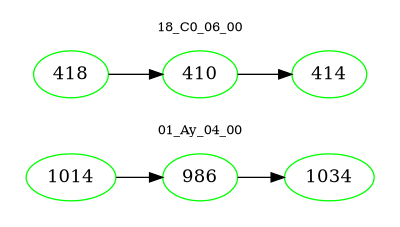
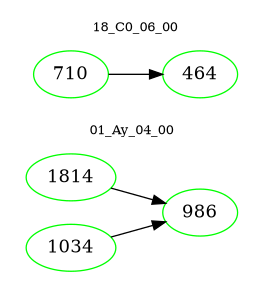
(71, 74) -> none
(200, 74) -> (71, 74)
(329, 74) -> (200, 74)
(71, 177) -> (71, 177)
(254, 177) -> (132, 231)
